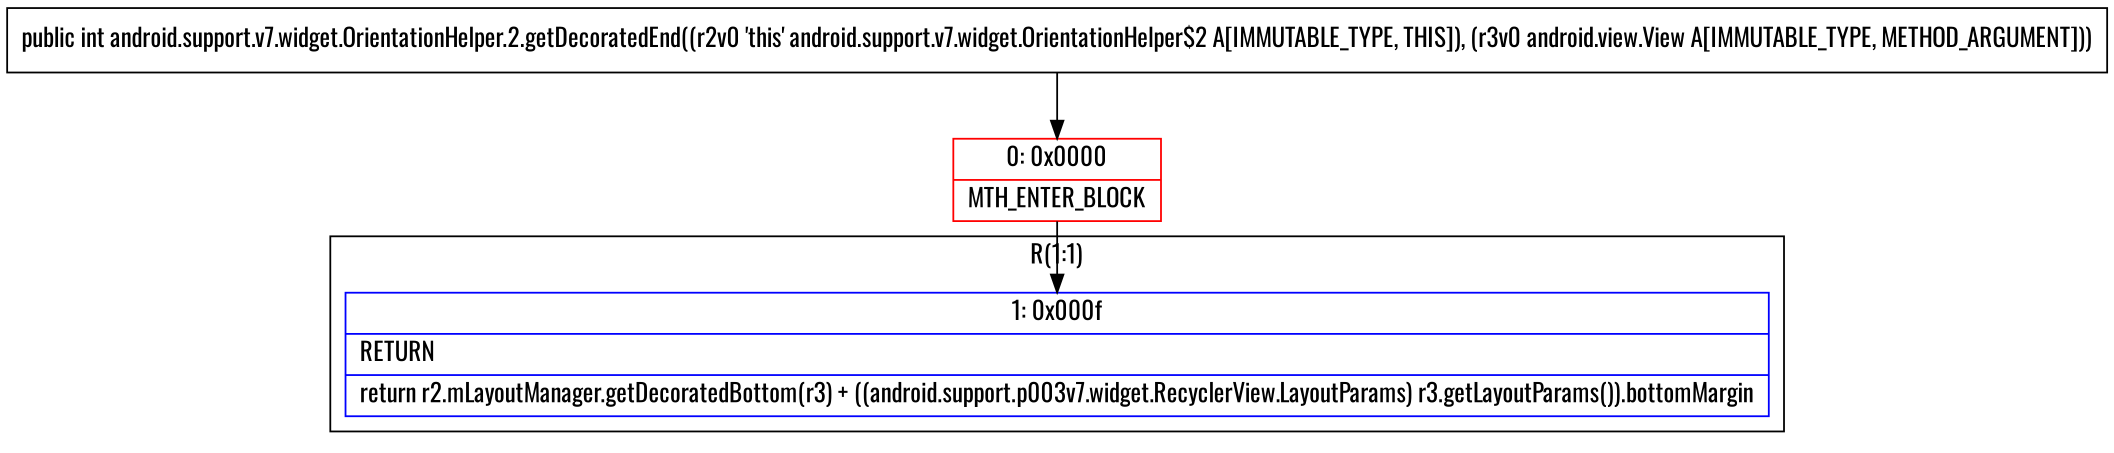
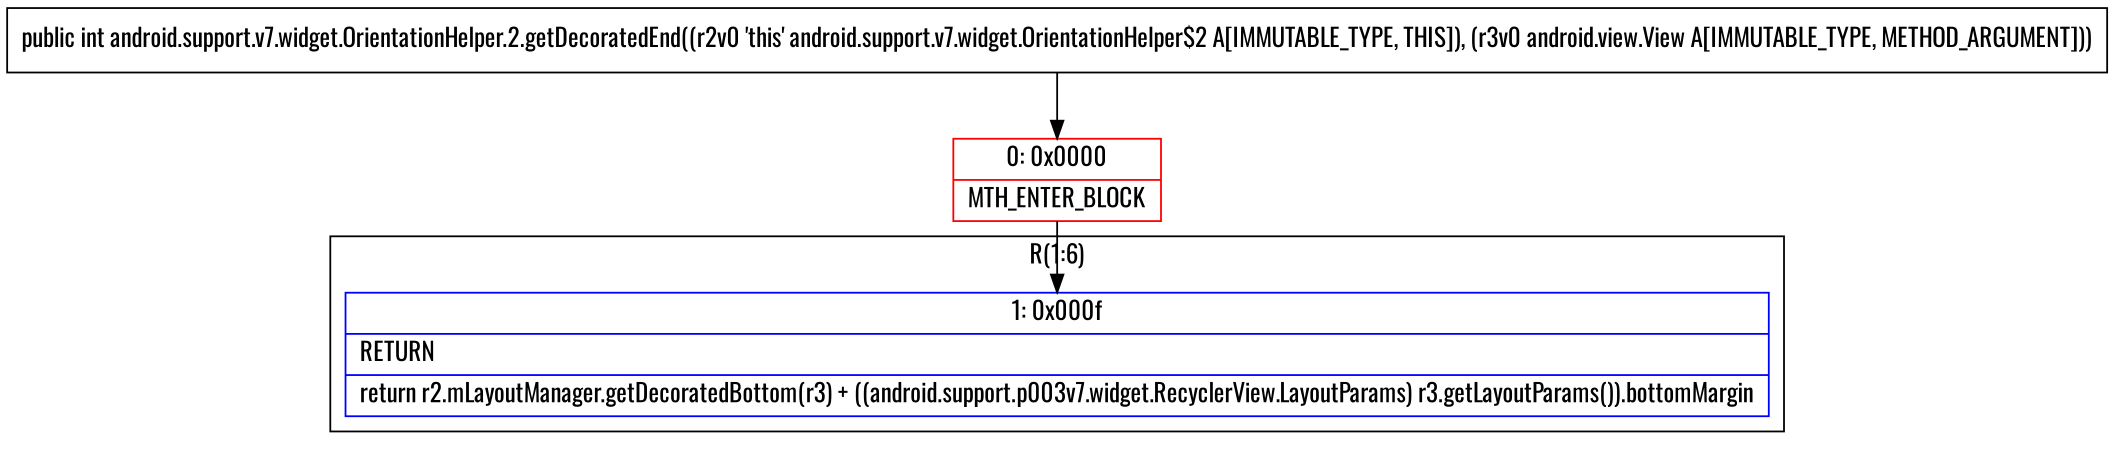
(1057, 257) -> (1057, 257)
